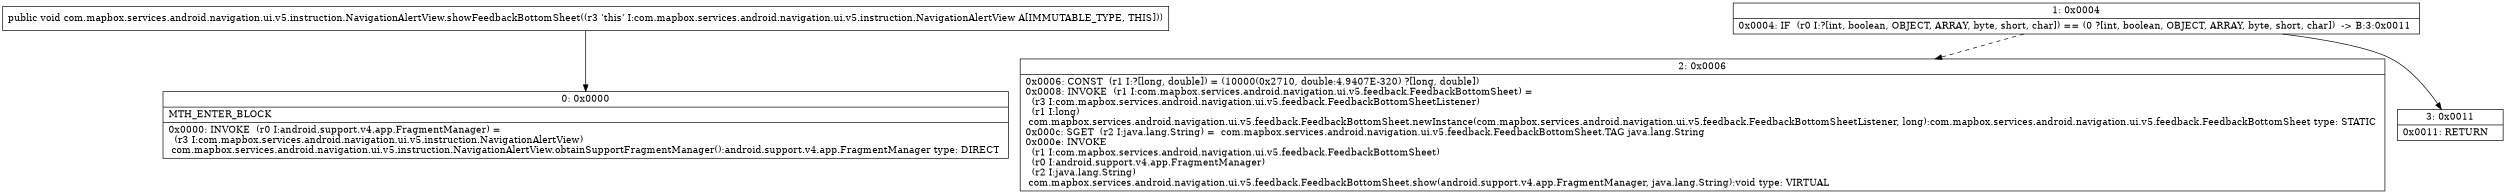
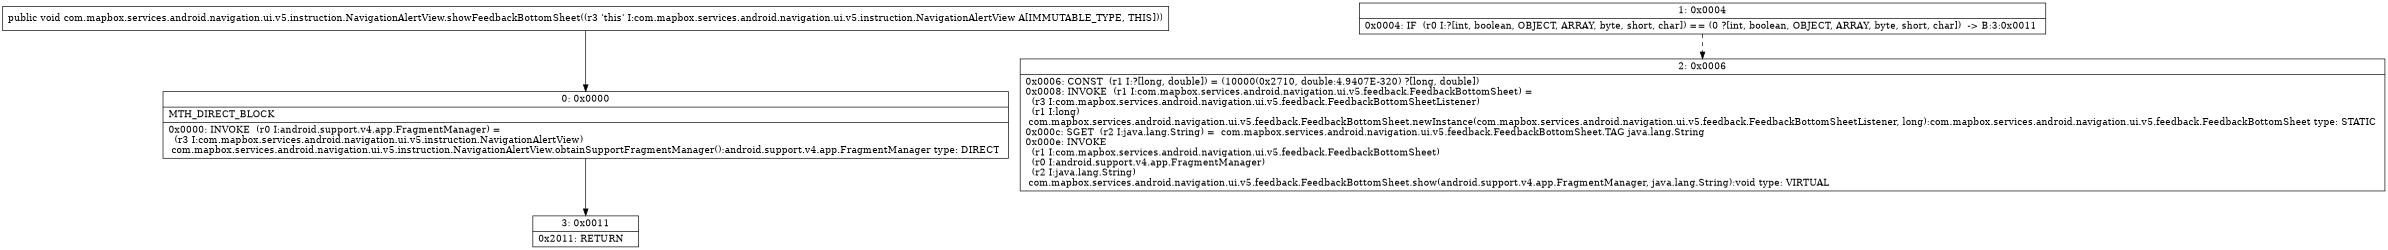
(2369, 50) -> (586, 184)
(220, 115) -> (222, 115)
(2450, 132) -> (586, 239)
